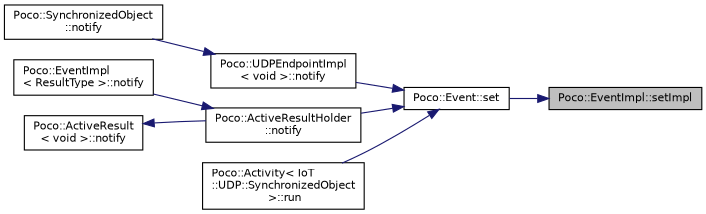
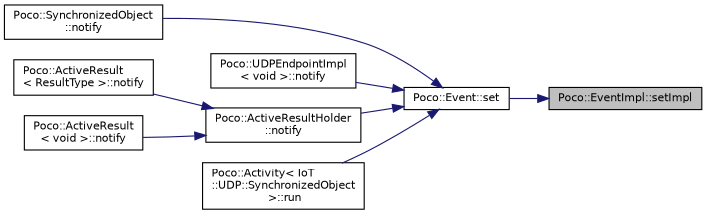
(178, 45) -> (304, 29)
(84, 77) -> (84, 77)
(180, 122) -> (169, 137)
